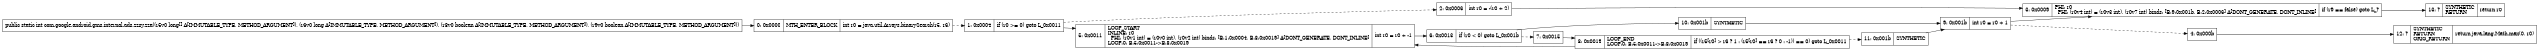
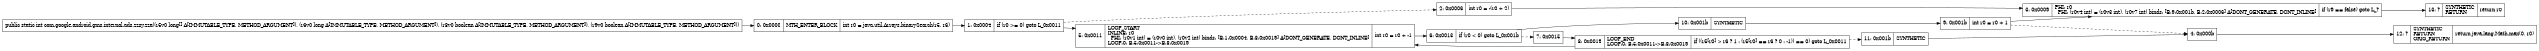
(957, 26) -> (957, 26)
(1933, 31) -> (2056, 37)
